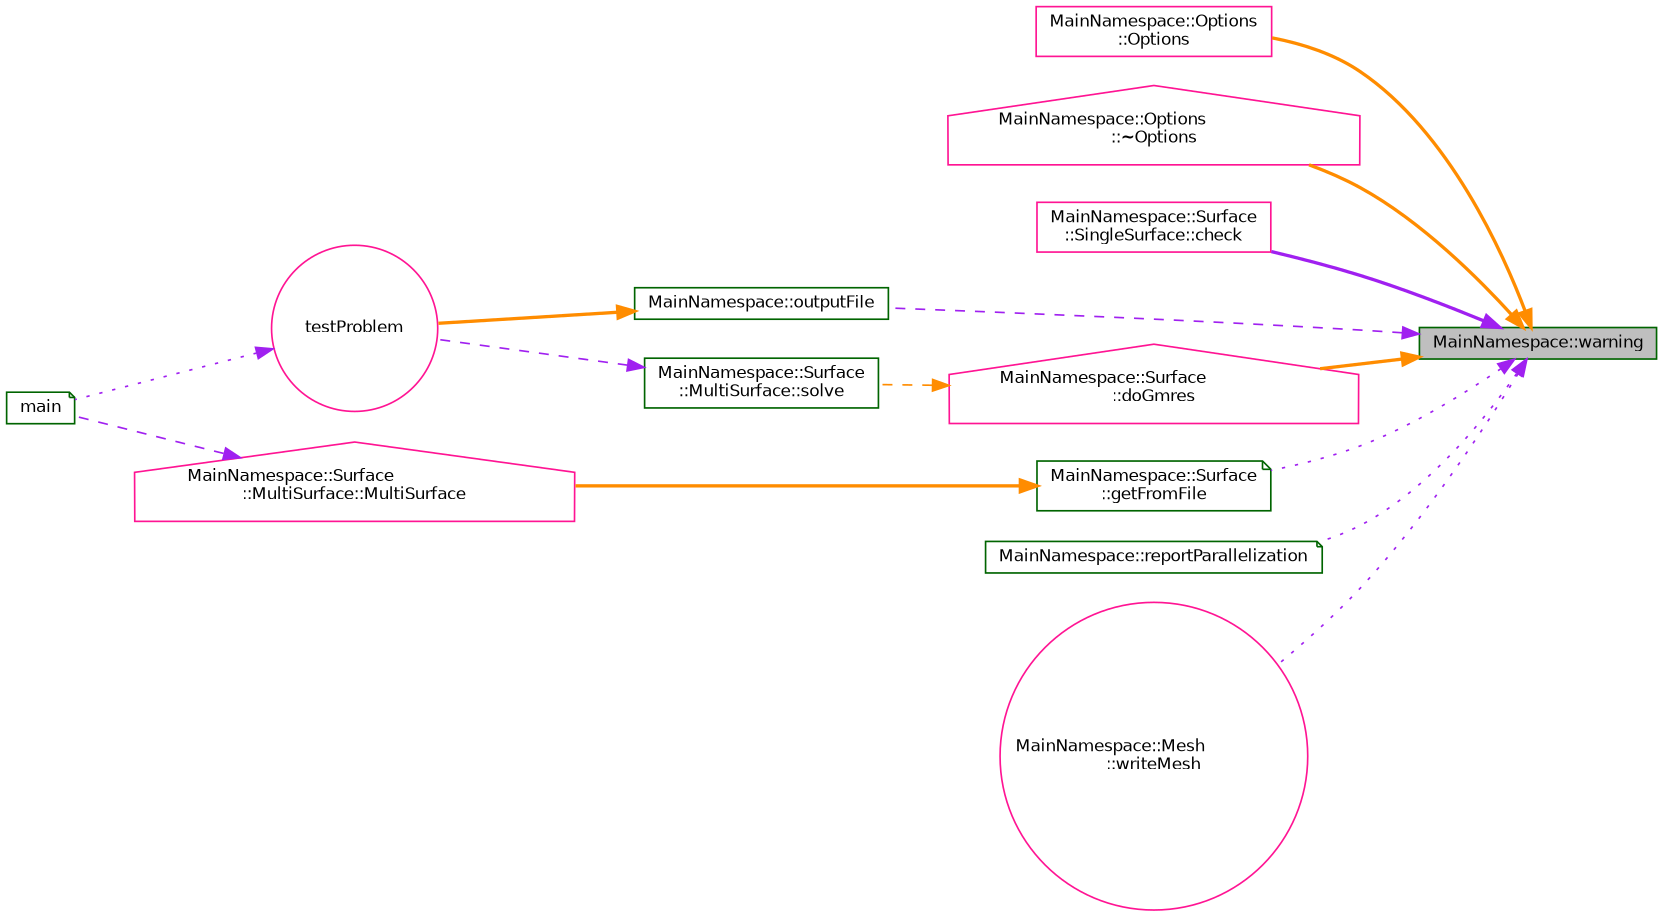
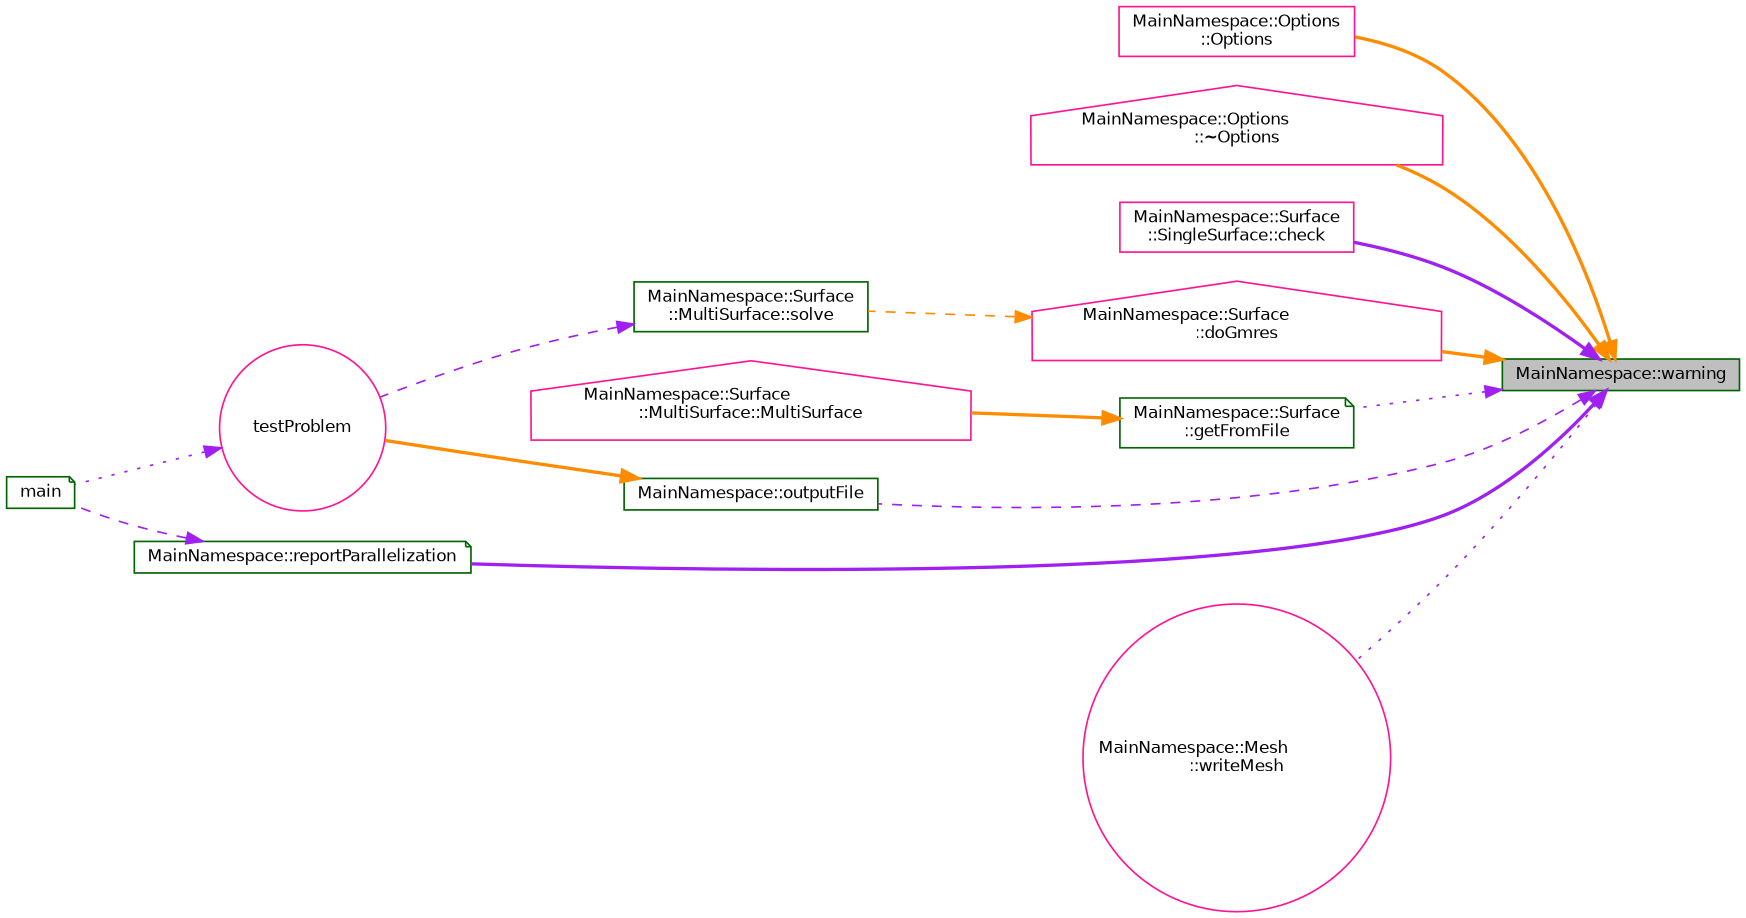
(149, 435) -> (130, 524)
(1432, 473) -> (1054, 565)
